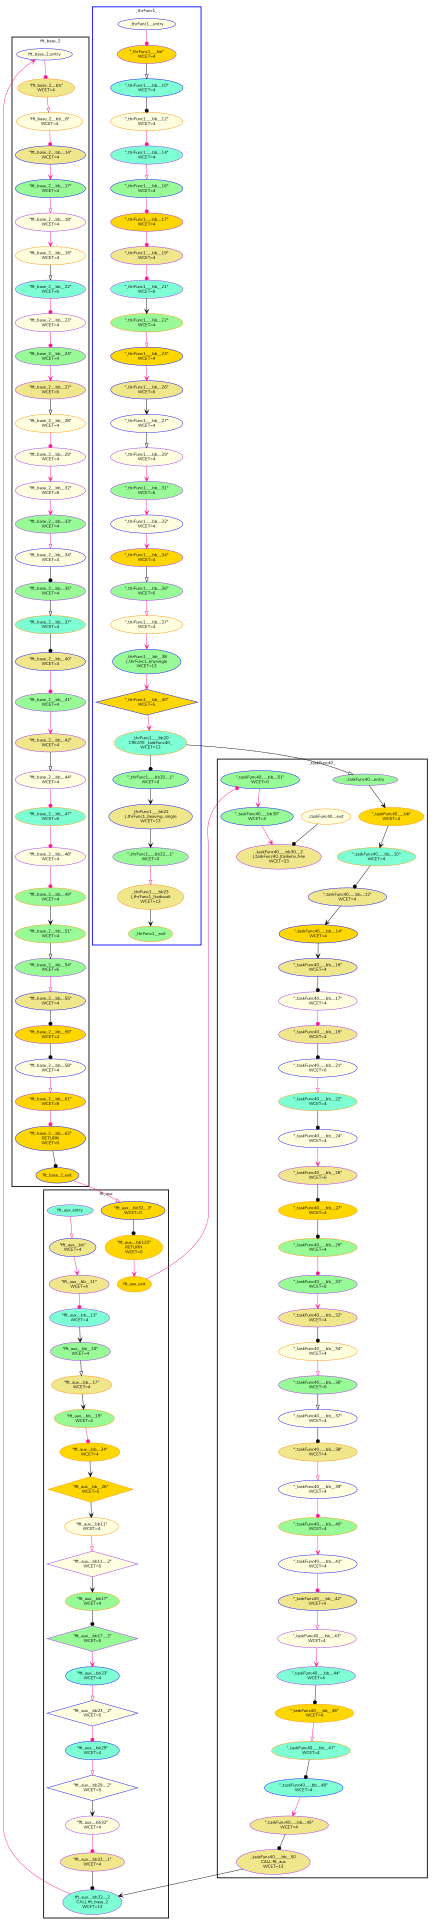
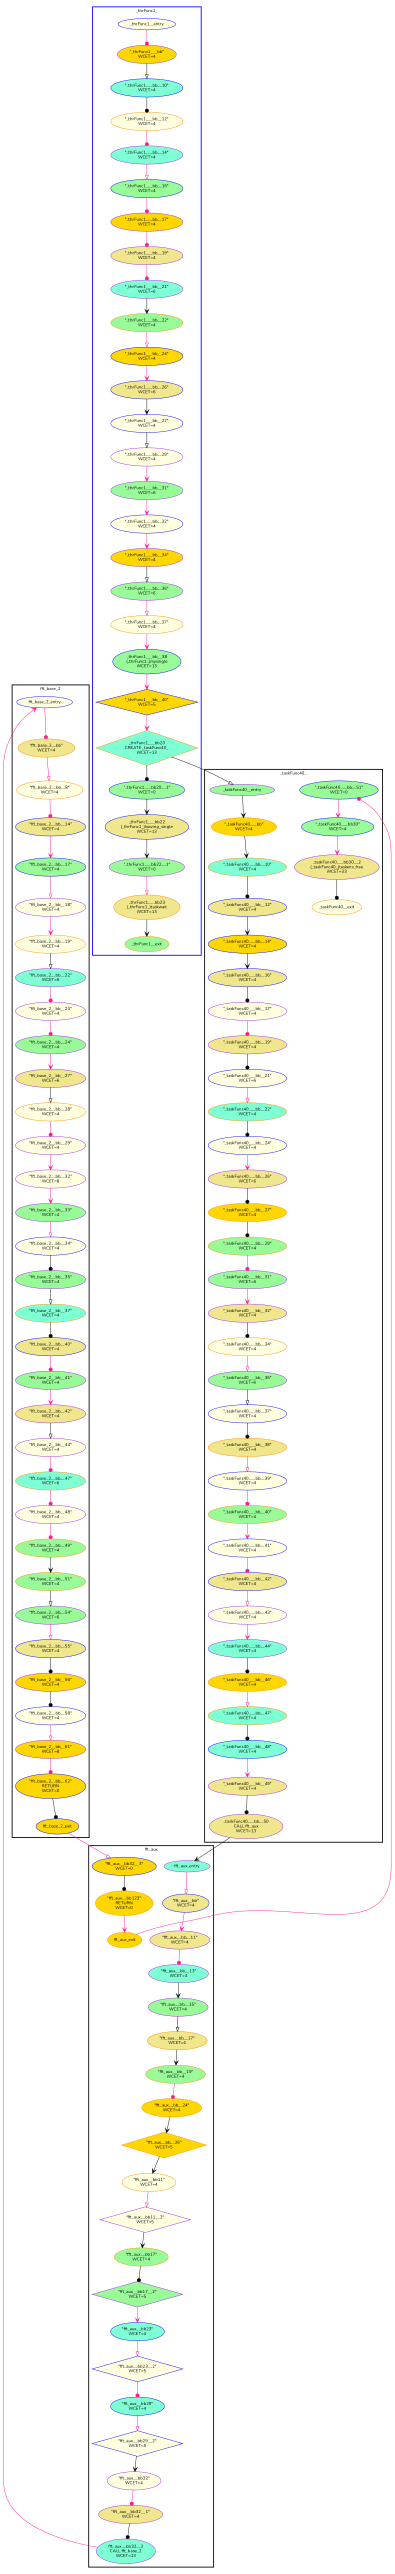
(151, 743) -> (147, 748)
(307, 833) -> (337, 888)
(183, 1882) -> (216, 1846)
